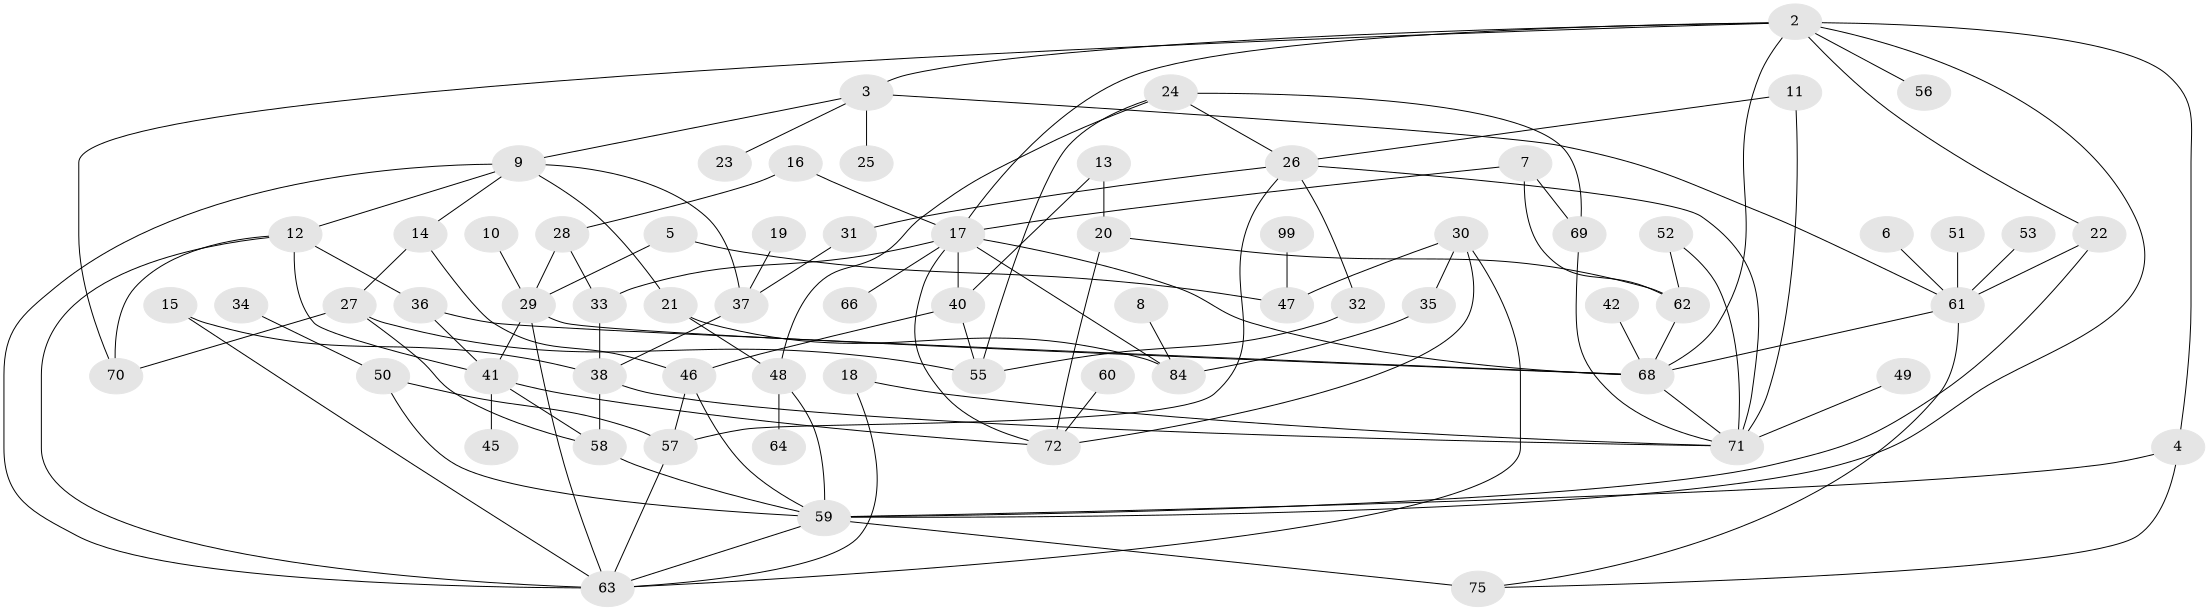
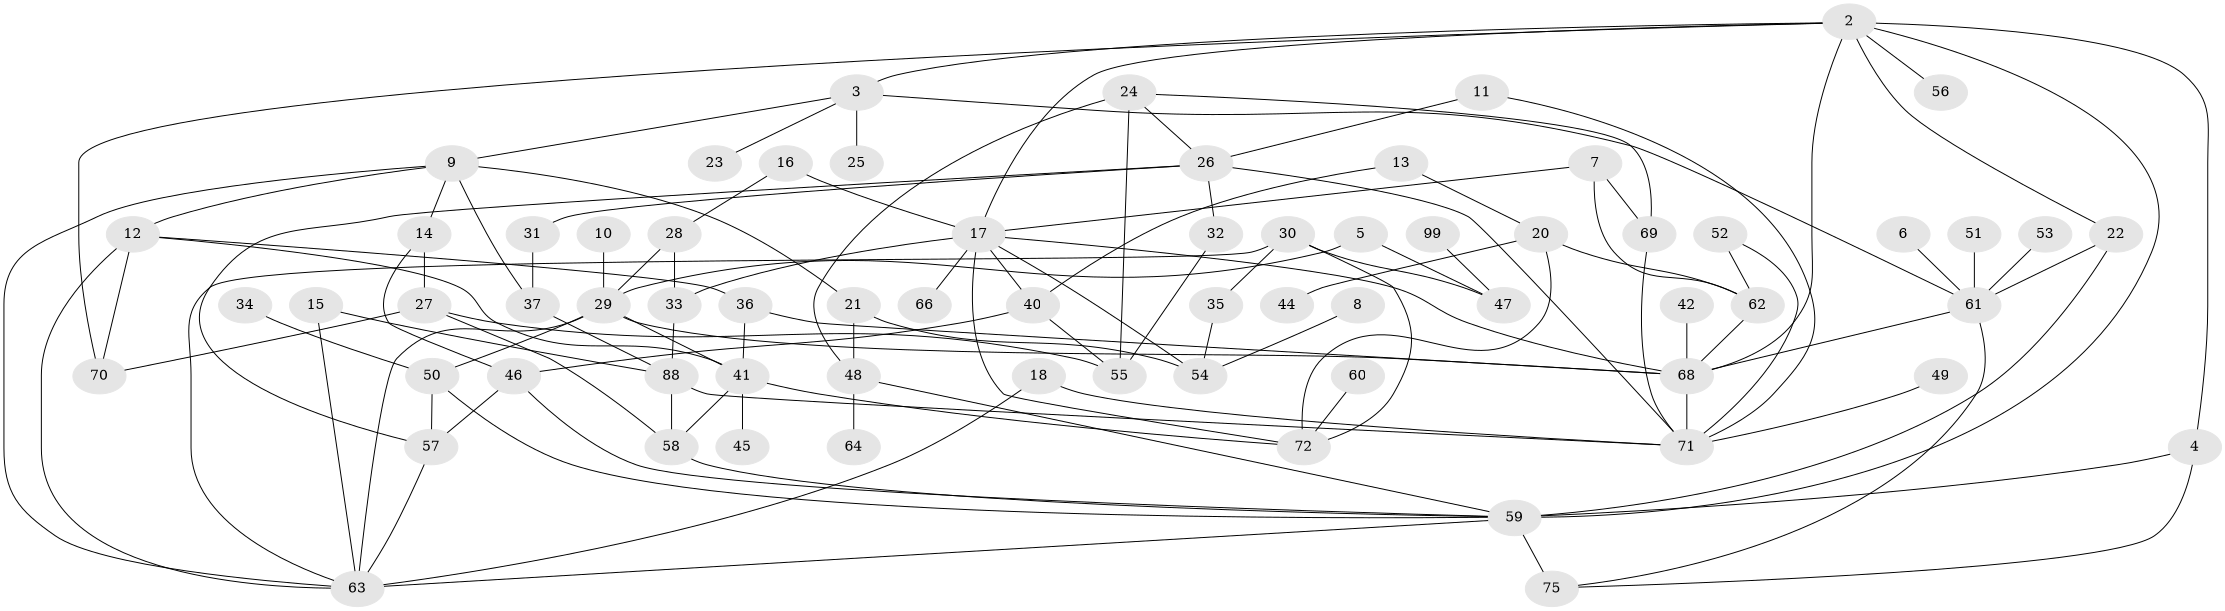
(779, 234) -> none
none -> (1287, 305)
none -> (497, 351)
(600, 376) -> (672, 376)
(1179, 376) -> (1200, 376)
